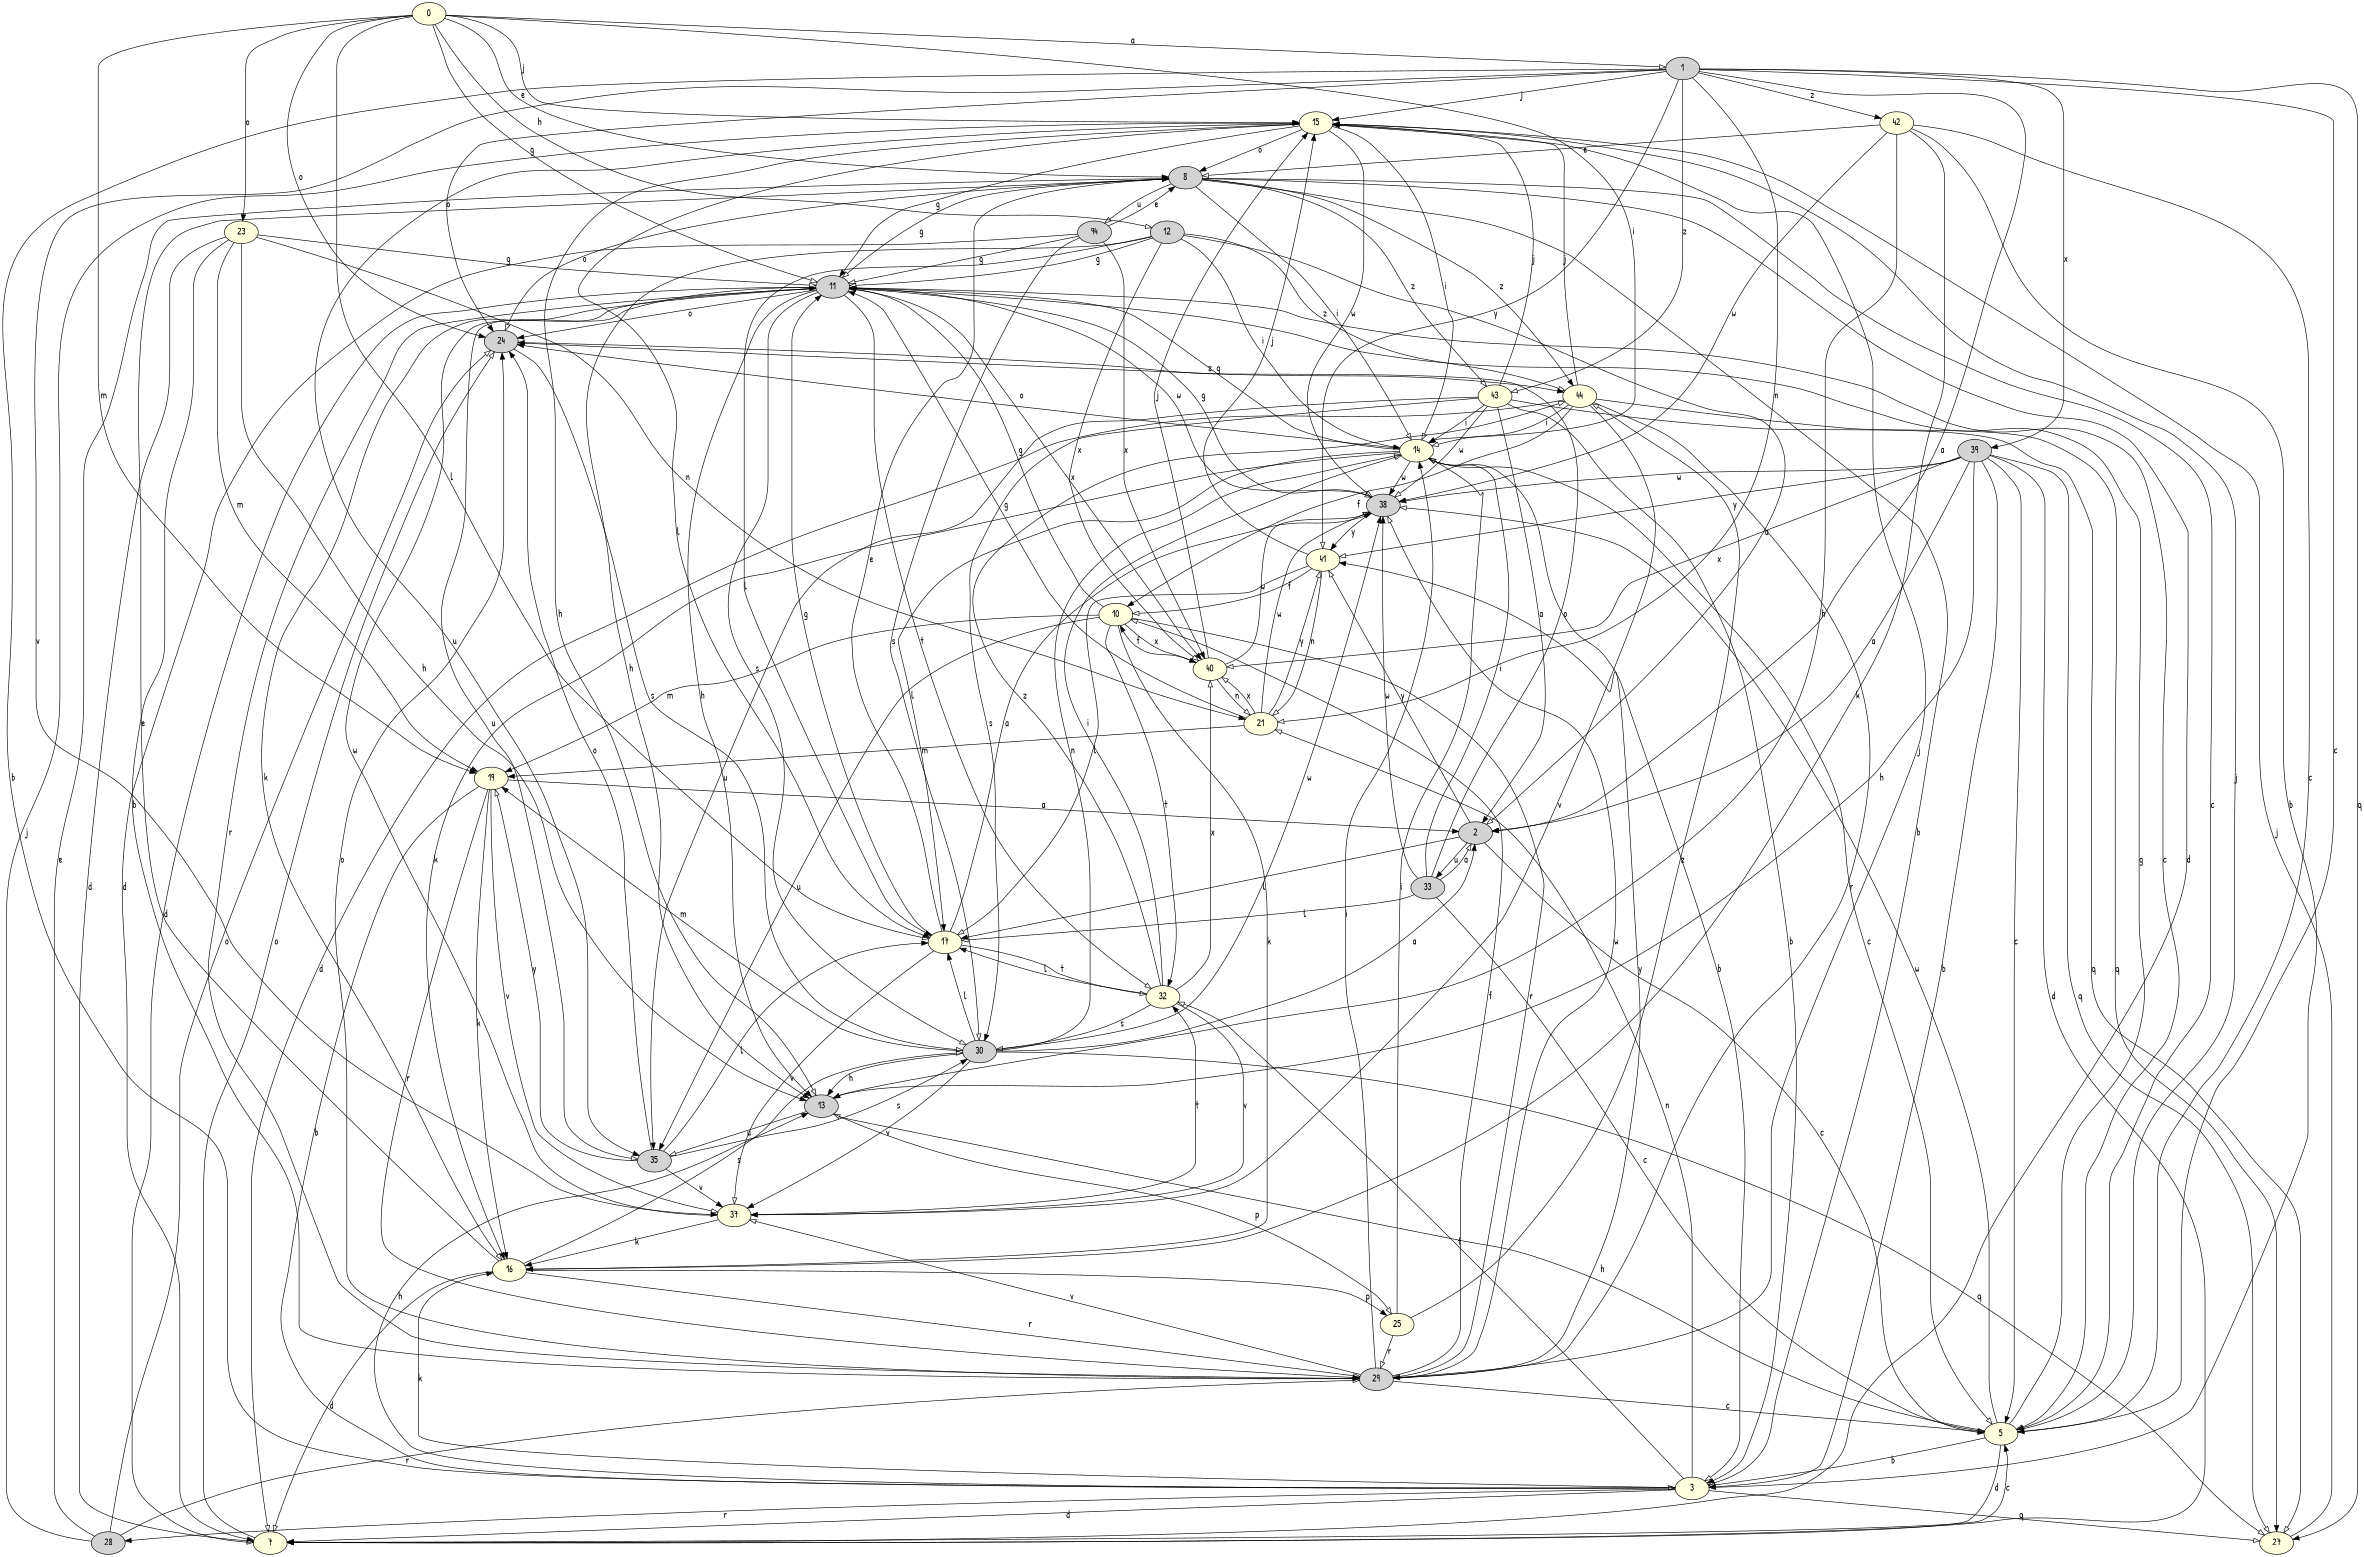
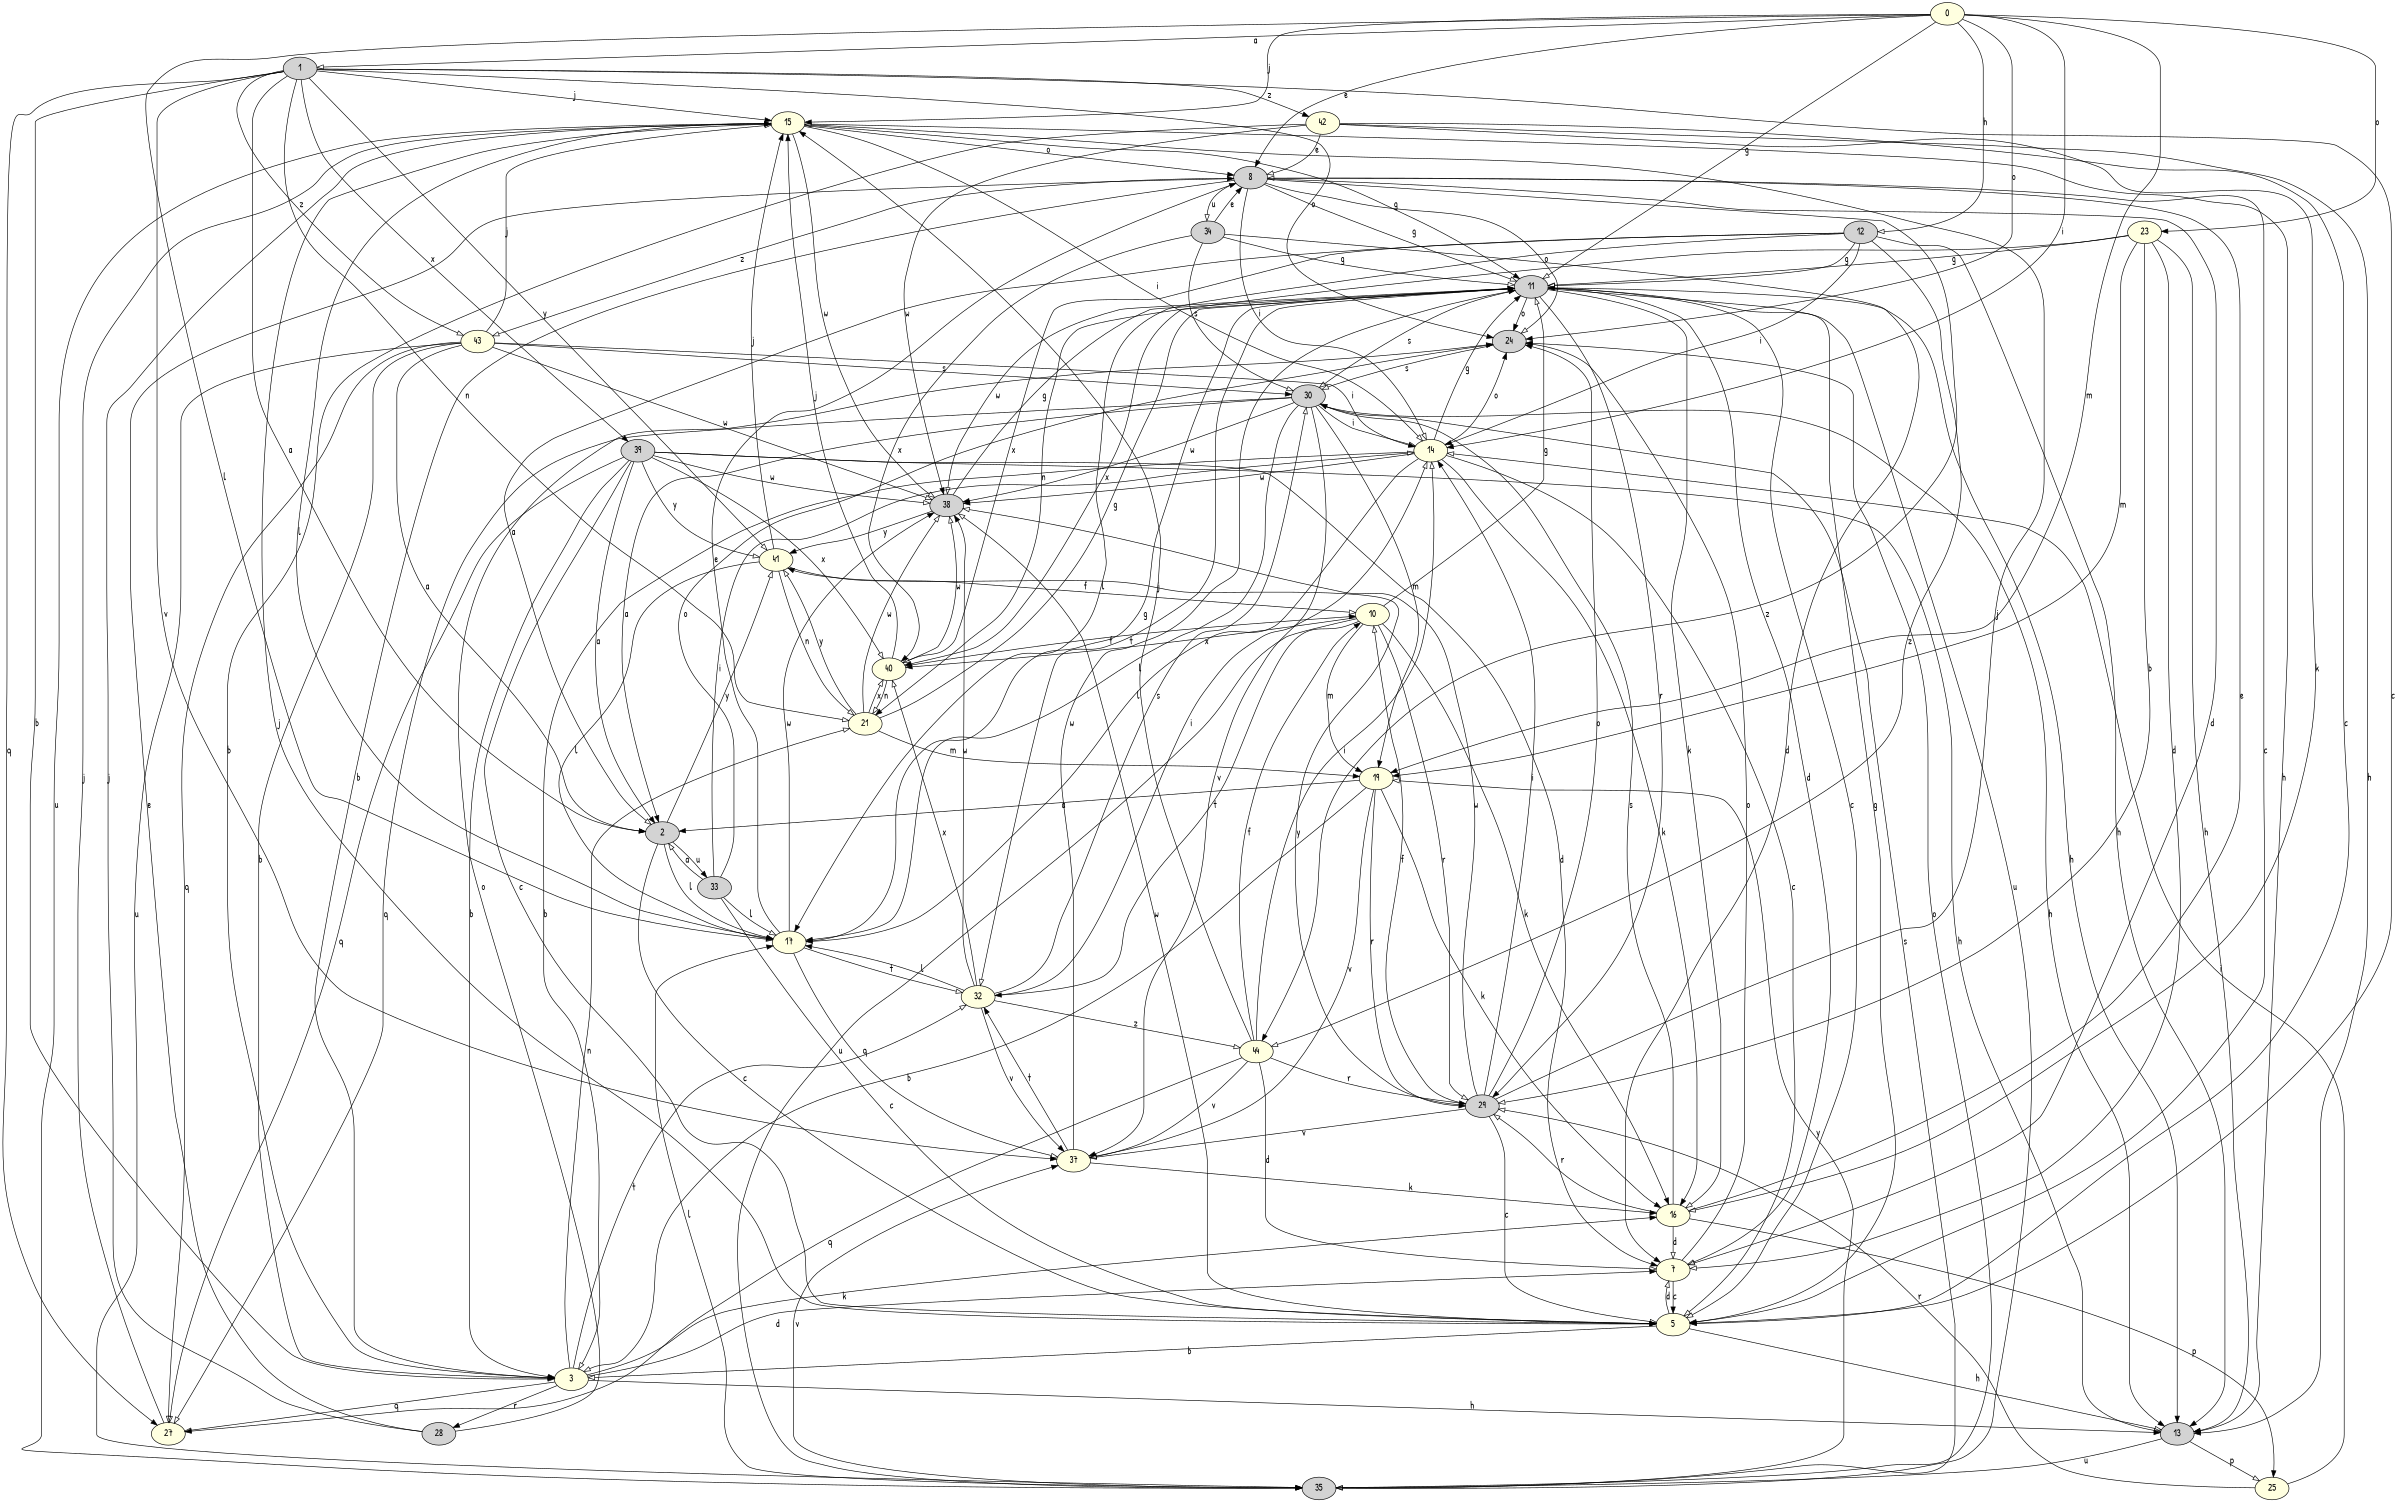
(1094, 232) -> (1208, 232)
(1038, 366) -> none
(1386, 712) -> (964, 753)
(1007, 724) -> (789, 724)
(1073, 751) -> (1354, 423)
(1677, 873) -> none
(792, 1079) -> (865, 1052)
(730, 1418) -> none
